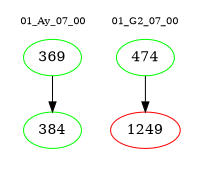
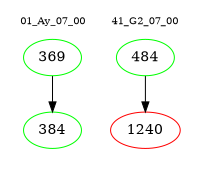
(145, 22) -> (145, 22)
(145, 58) -> (145, 58)
(145, 130) -> (145, 130)
